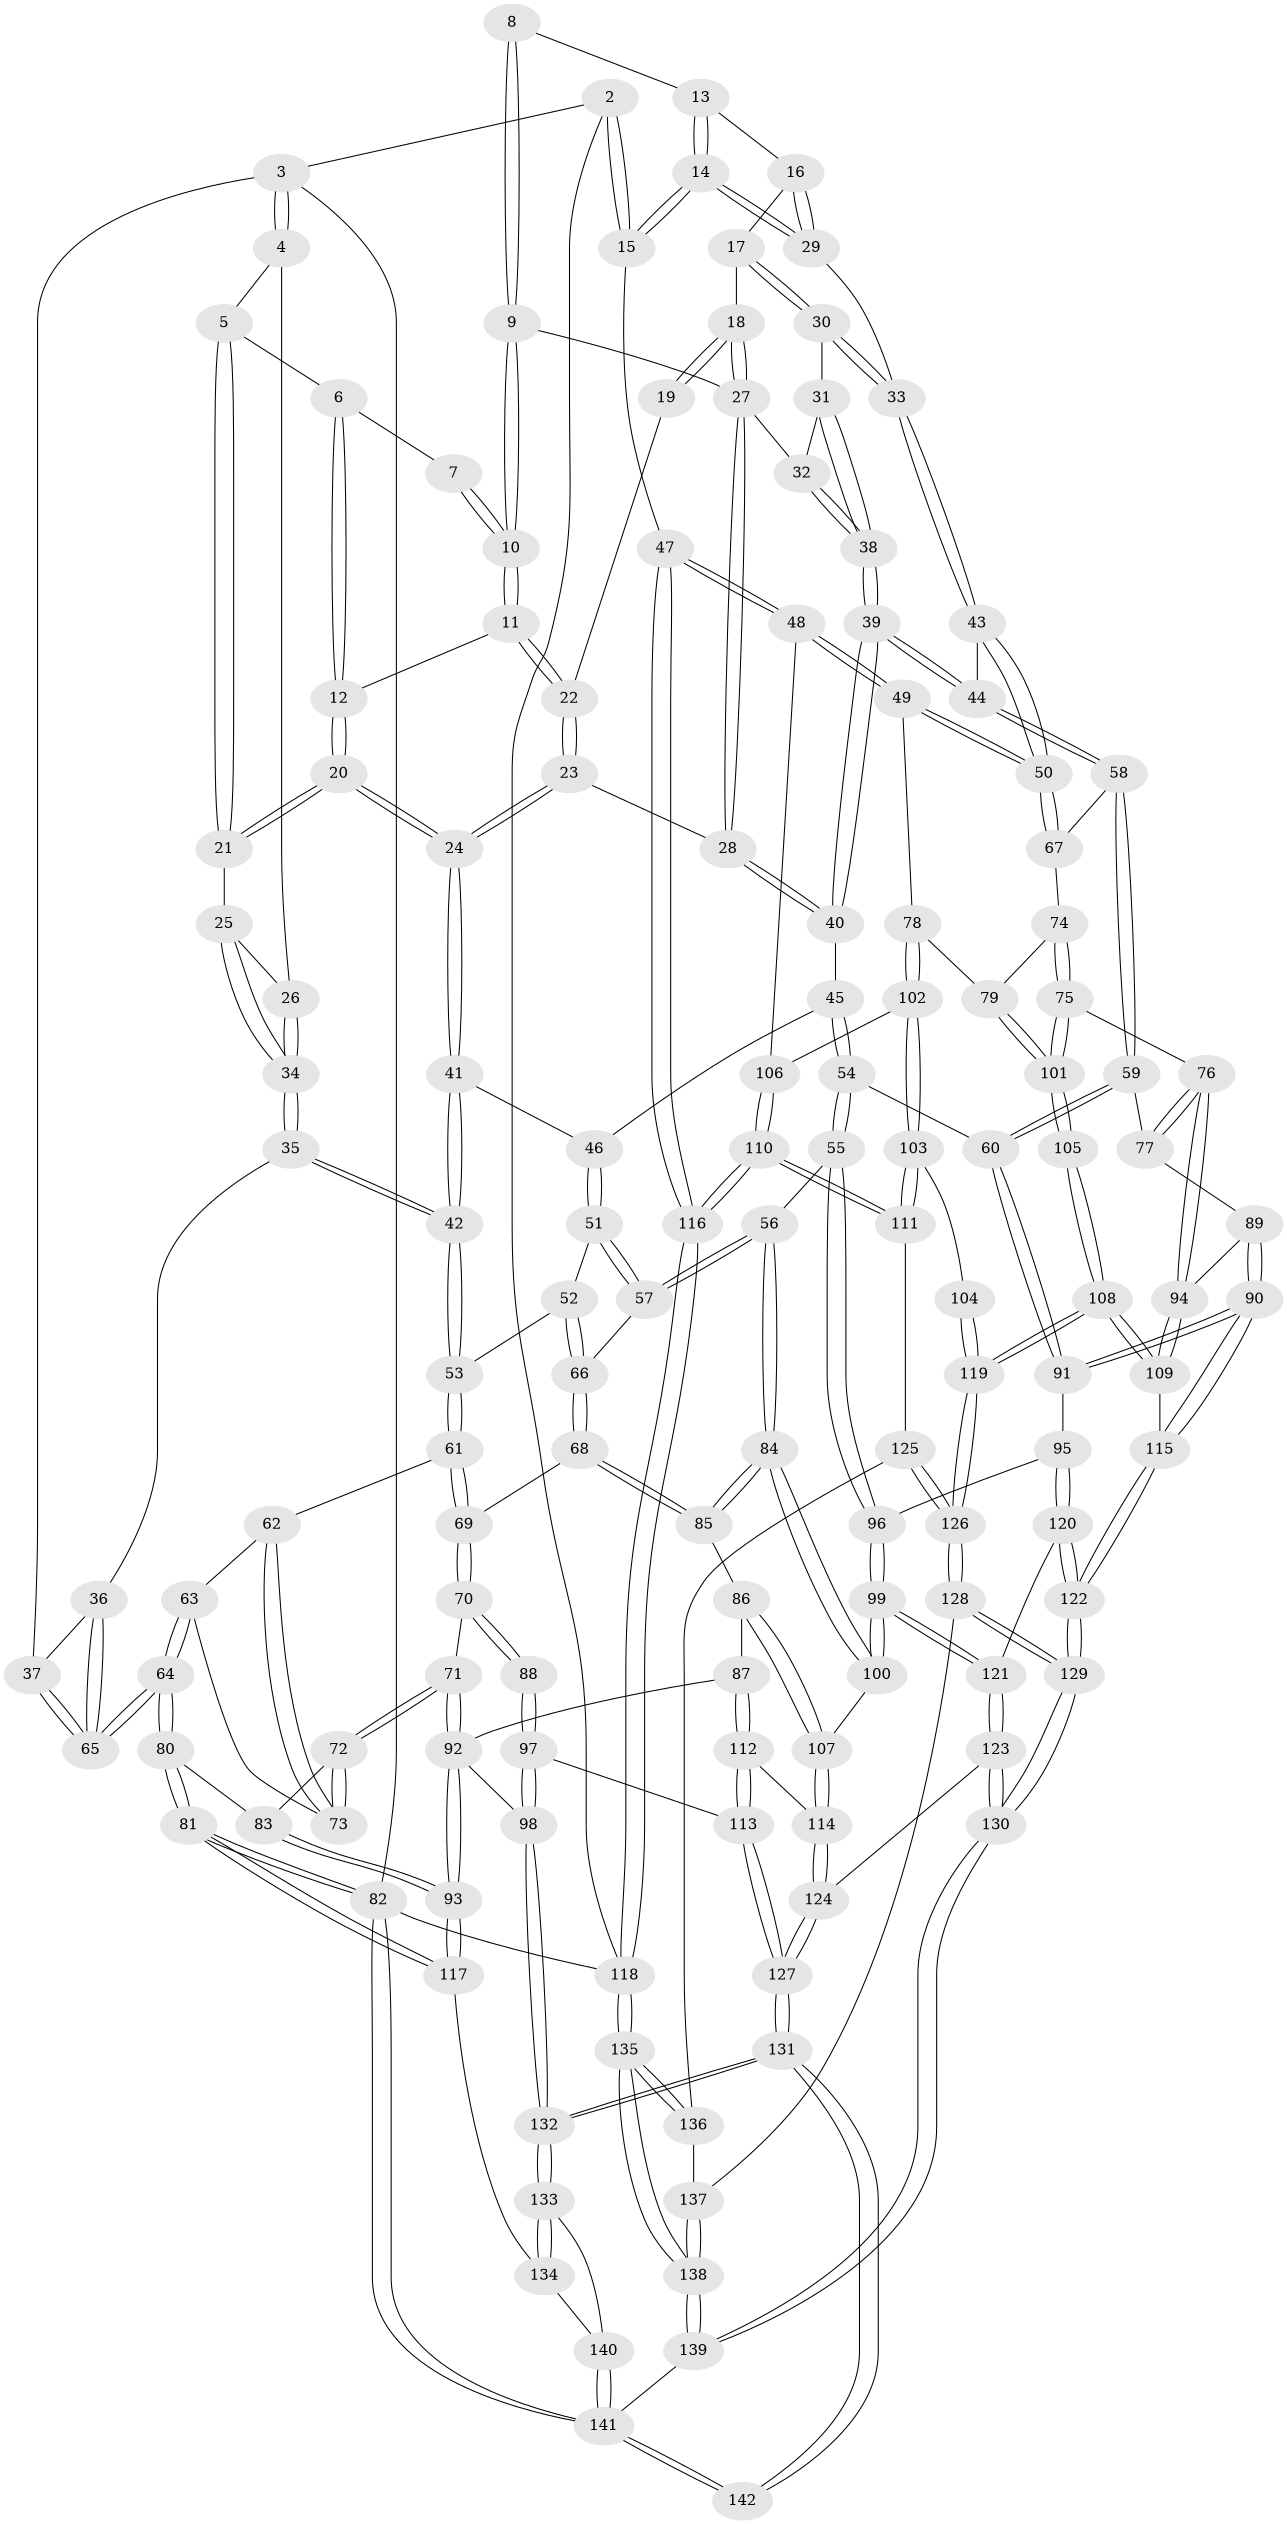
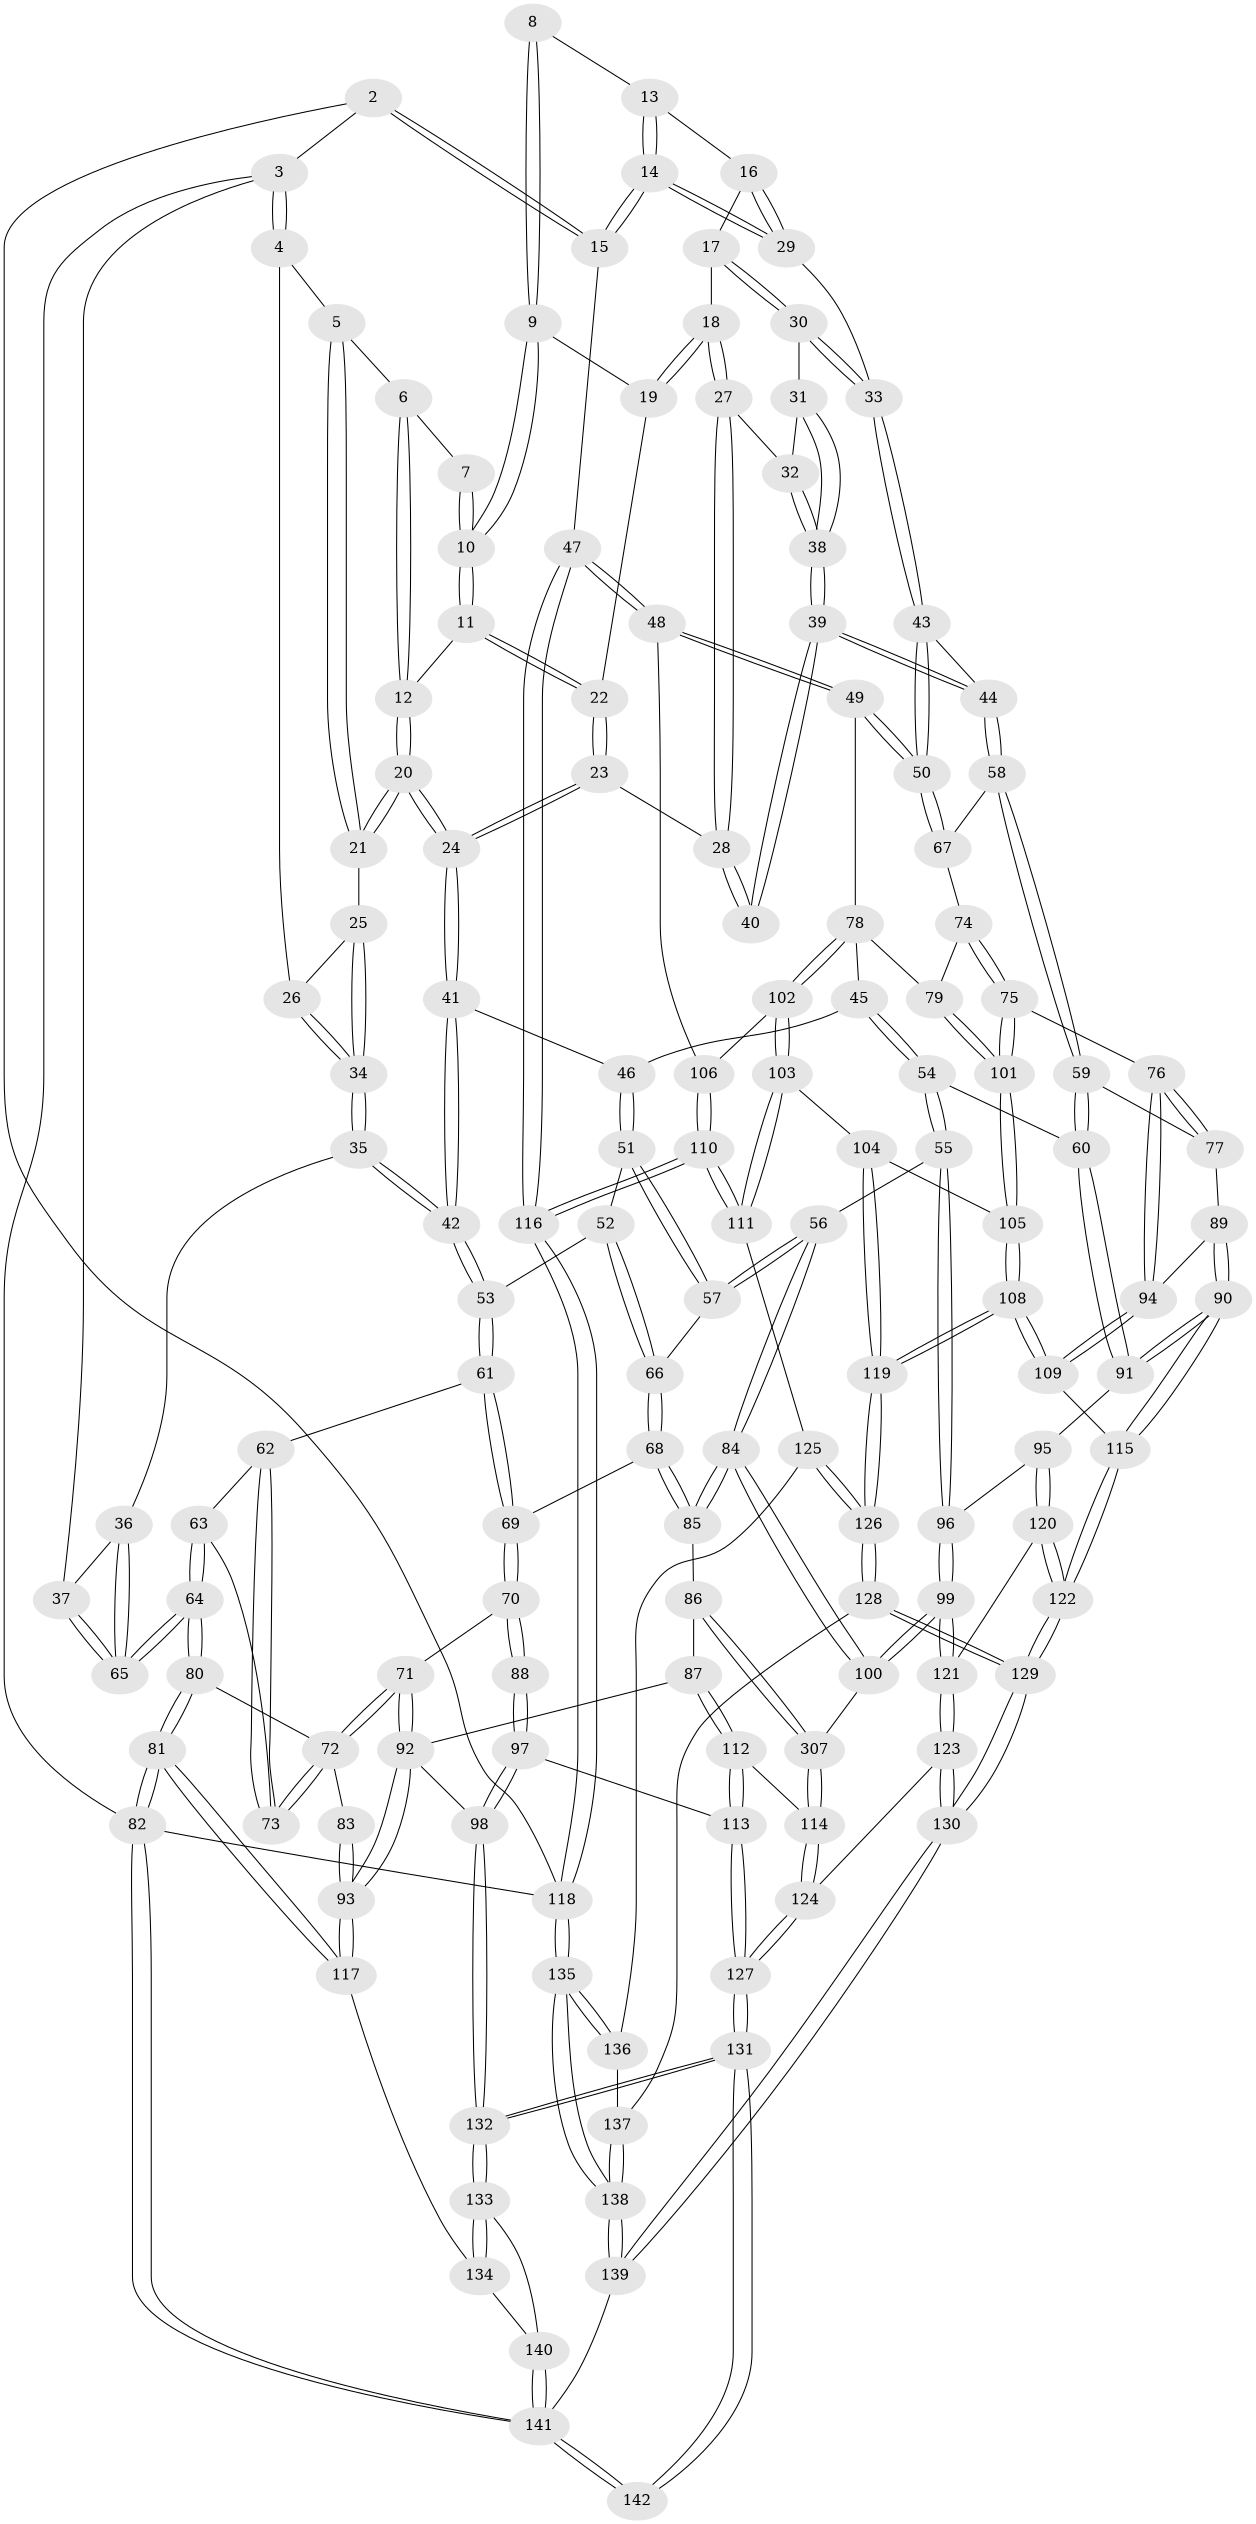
(635, 356) -> (597, 364)
(835, 962) -> (857, 962)
none -> (932, 1183)
(822, 1750) -> (815, 1750)
(215, 1788) -> (277, 1720)
